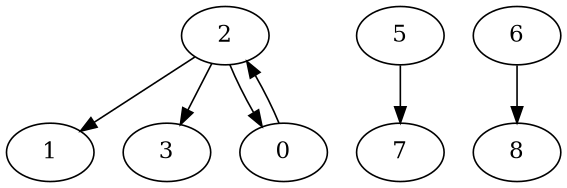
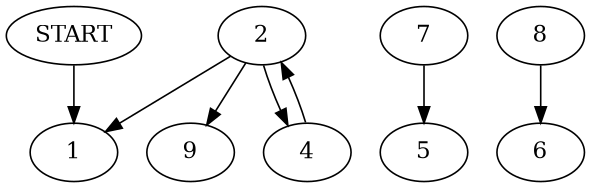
none -> (74, 36)
(400, 86) -> (424, 86)
(517, 86) -> (541, 86)
(167, 152) -> (191, 152)
(284, 152) -> (307, 152)
